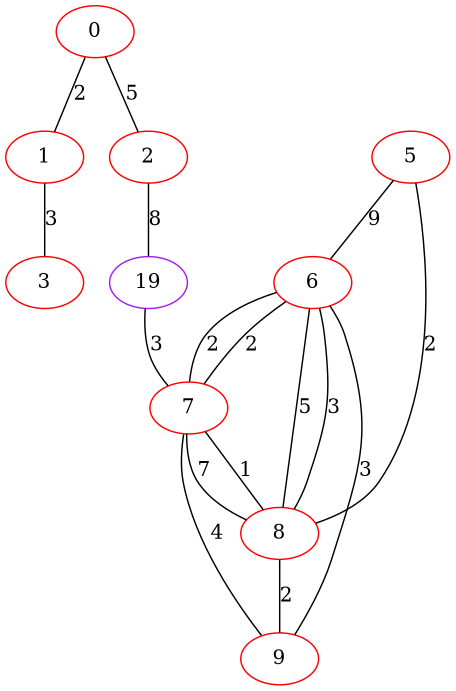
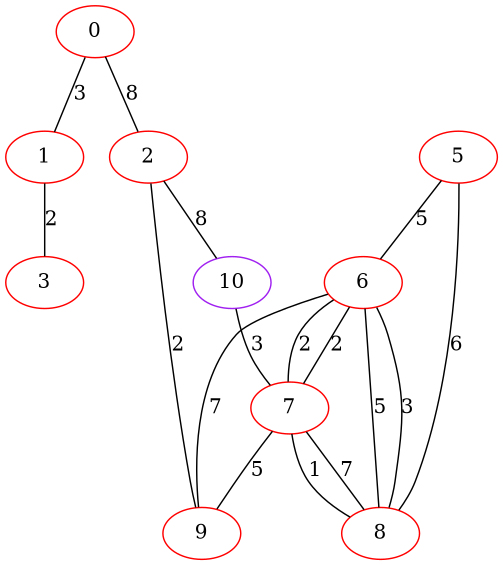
(81, 94) -> (81, 94)
(133, 94) -> (133, 94)
(52, 220) -> (52, 220)
(375, 220) -> (422, 220)
(148, 283) -> (232, 283)
(431, 345) -> (457, 345)
(366, 471) -> (216, 408)
(218, 533) -> (258, 471)
(280, 596) -> (170, 346)
